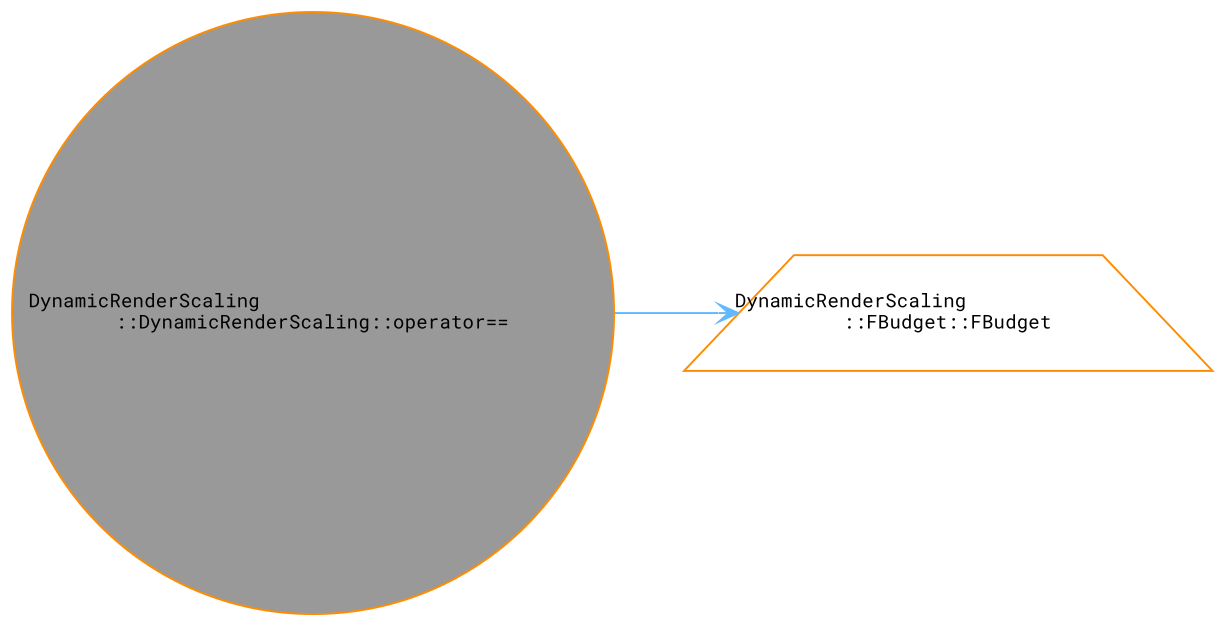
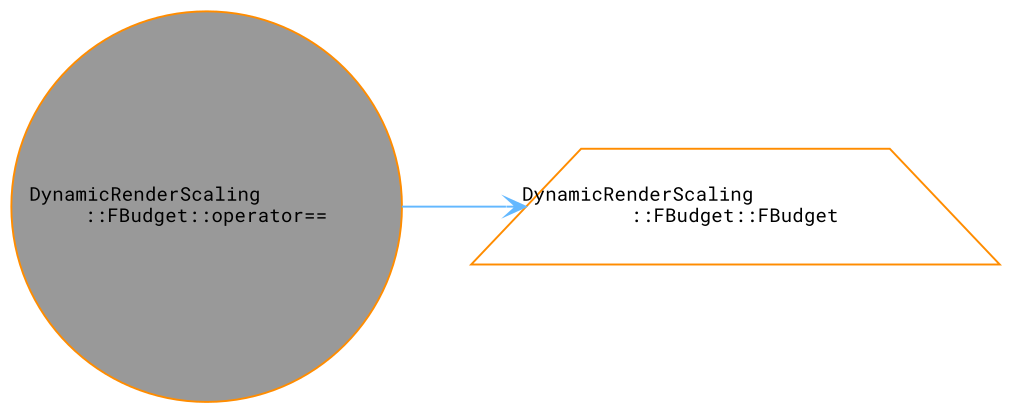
(313, 313) -> (207, 207)
